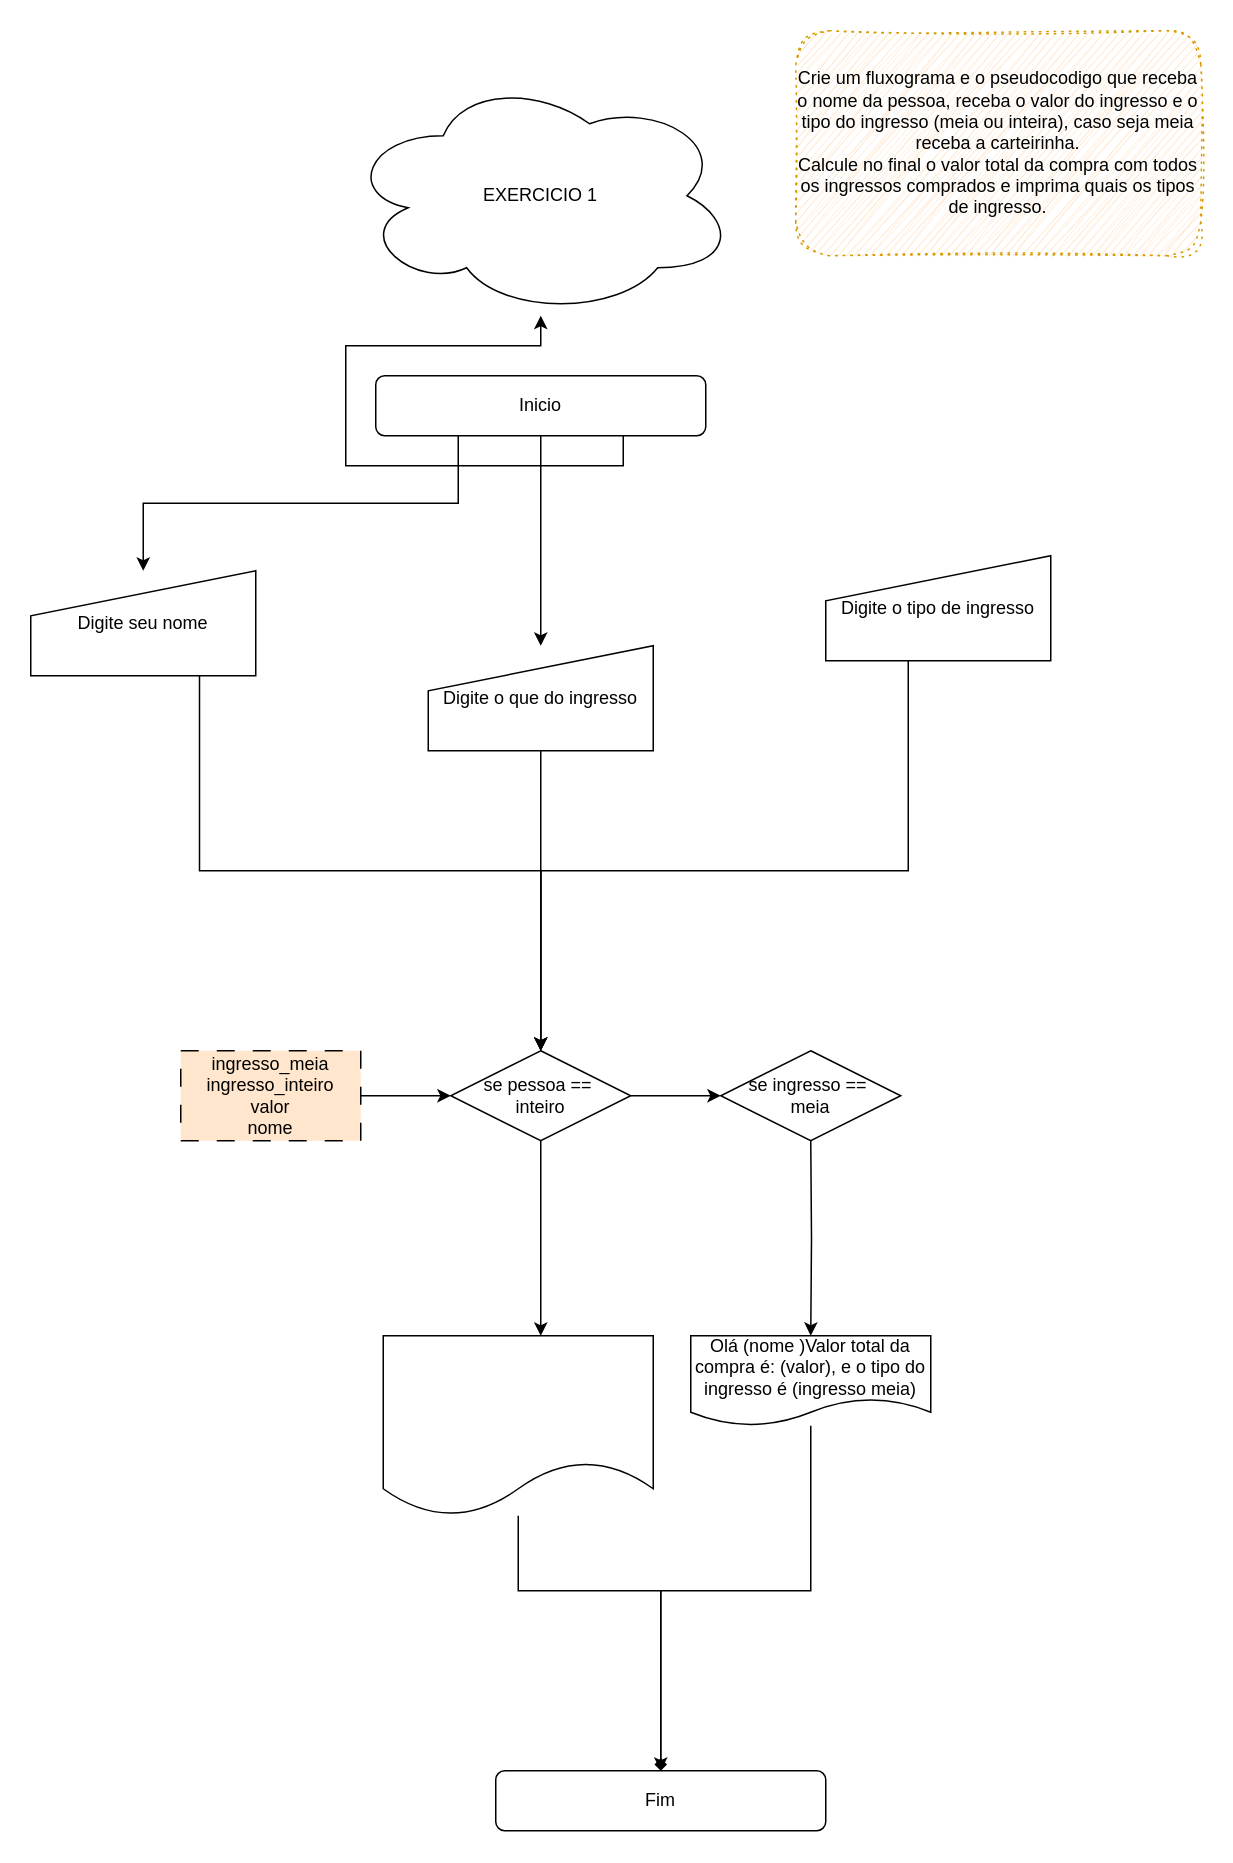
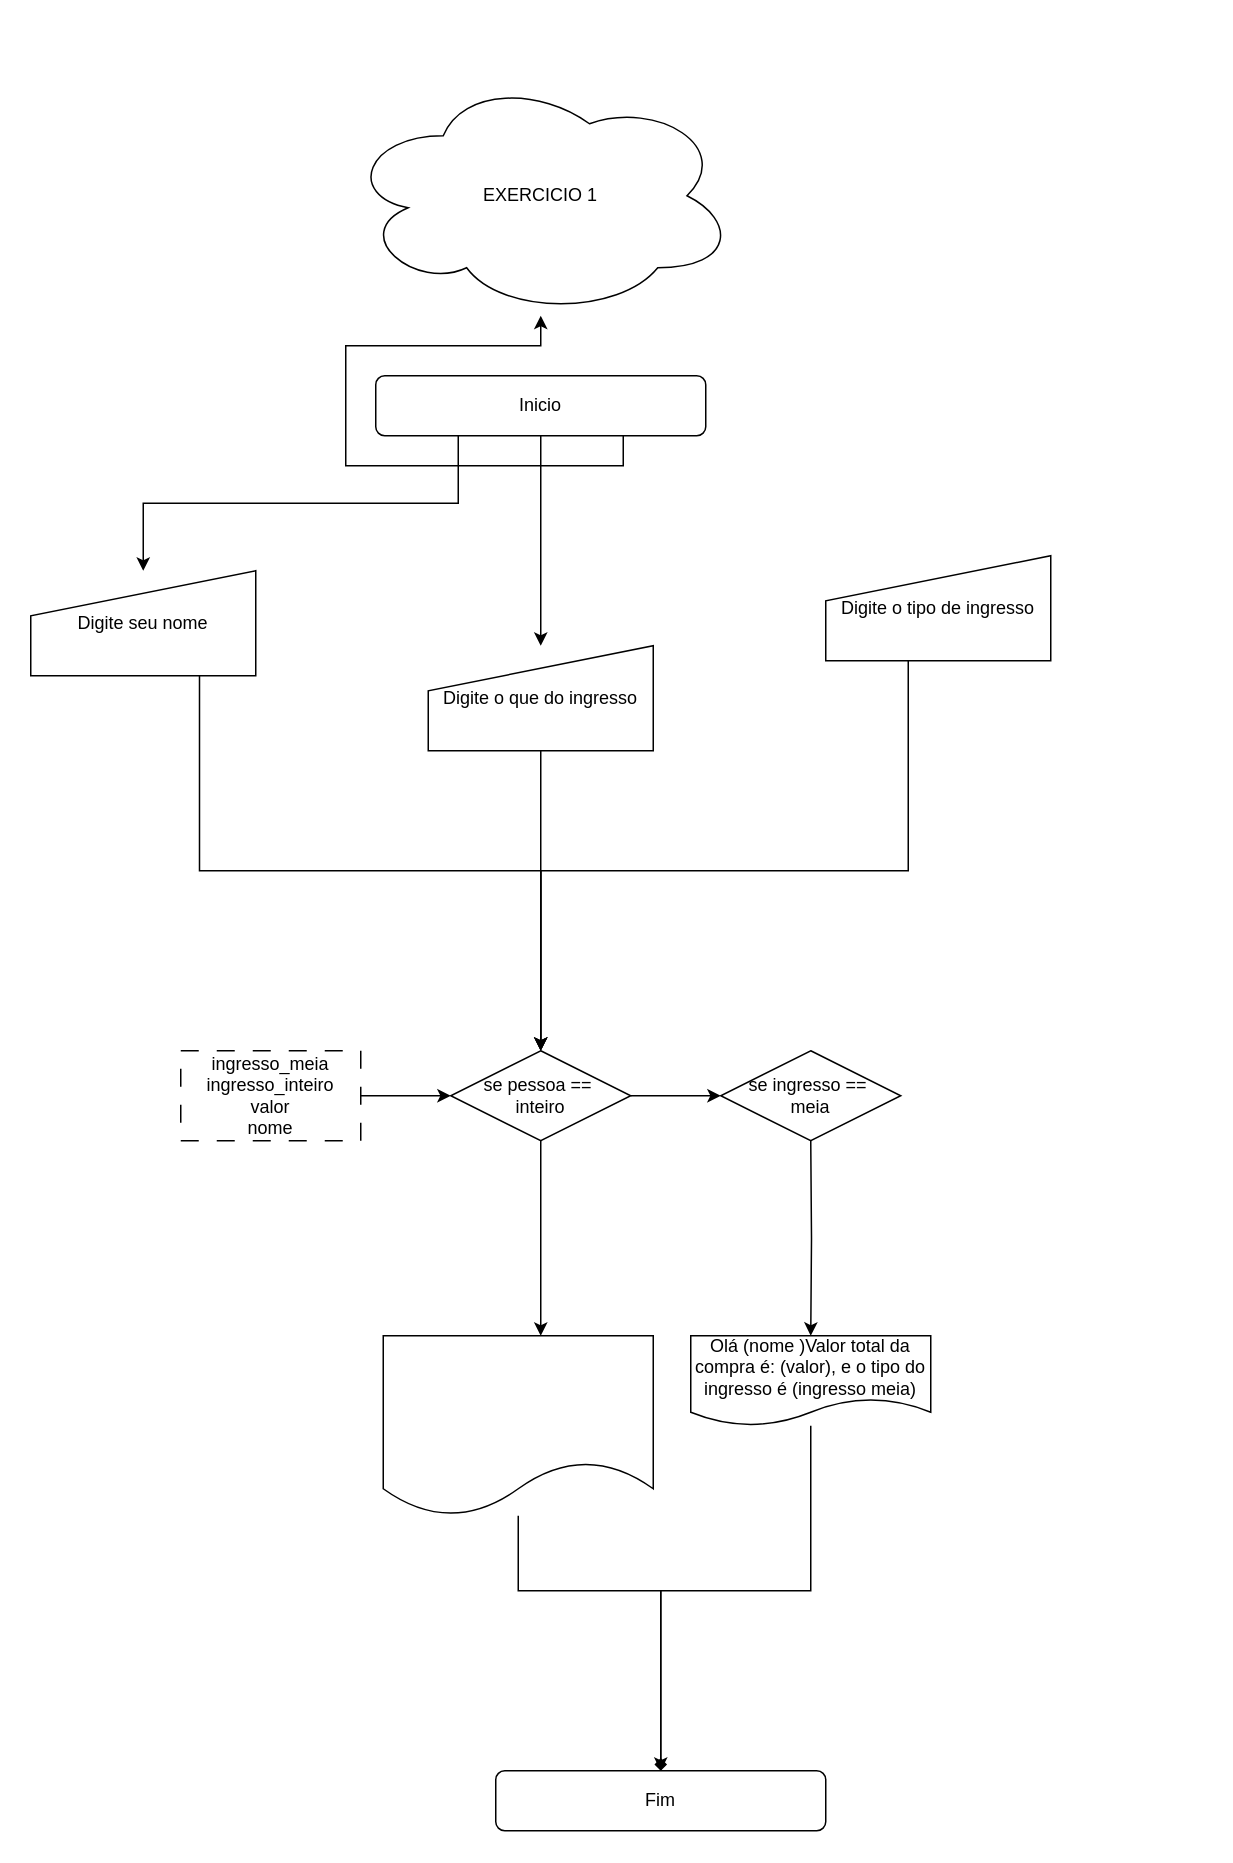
(998, 143) -> none
(271, 1096) -> (271, 1096)
